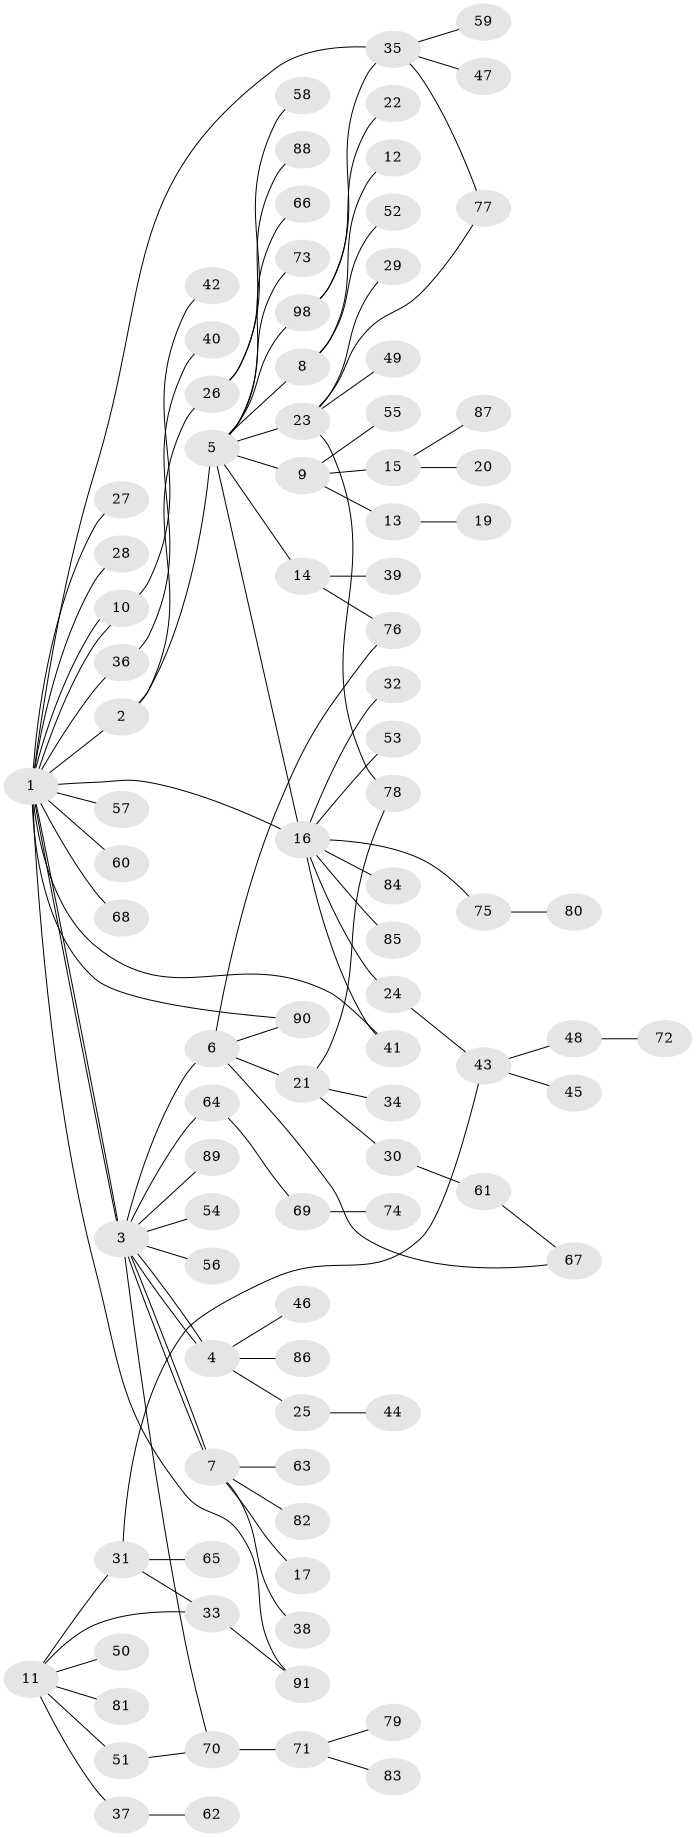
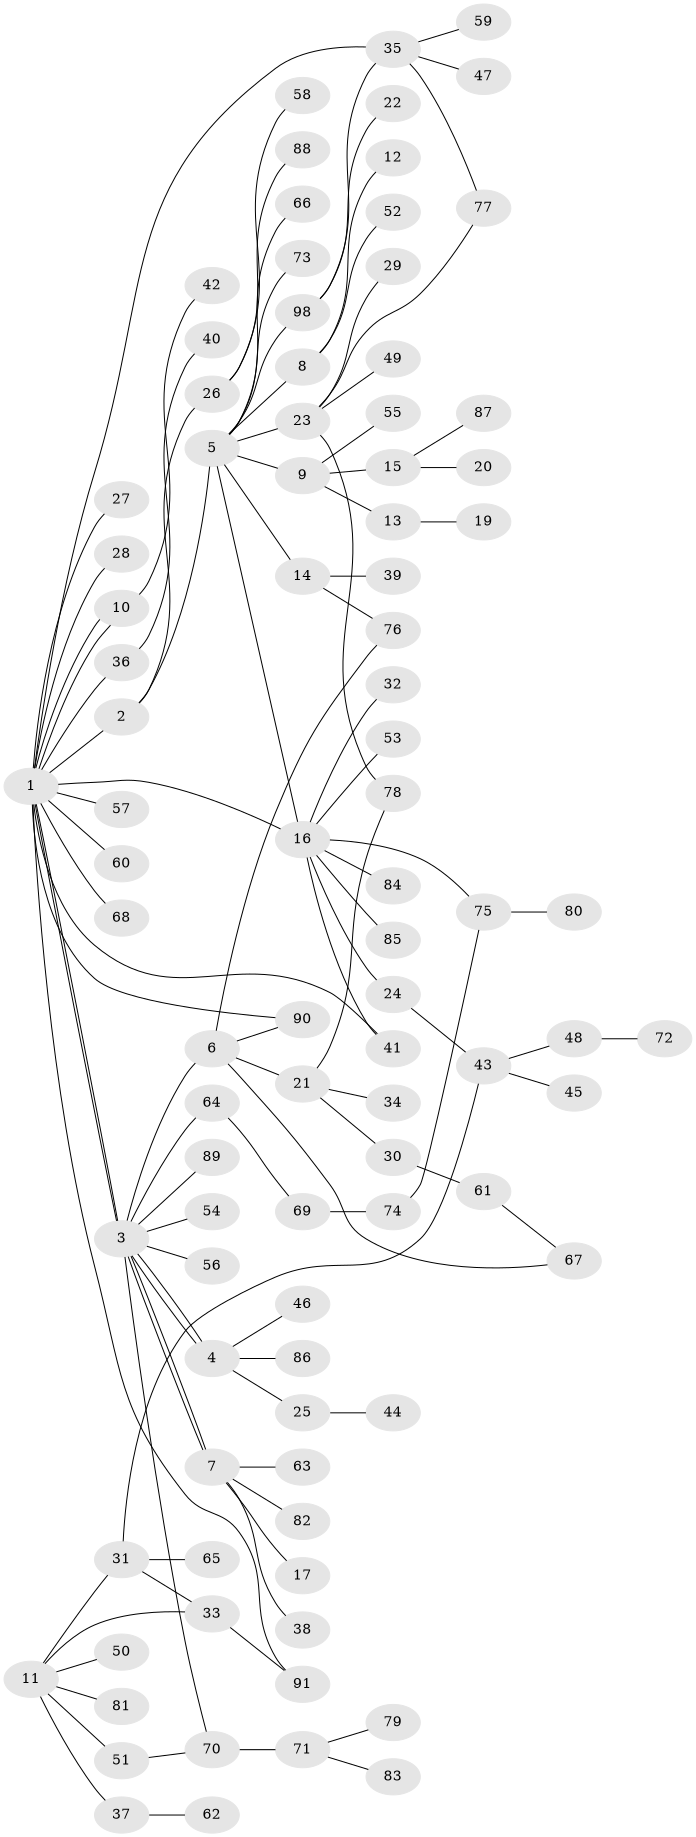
none -> (449, 1066)
